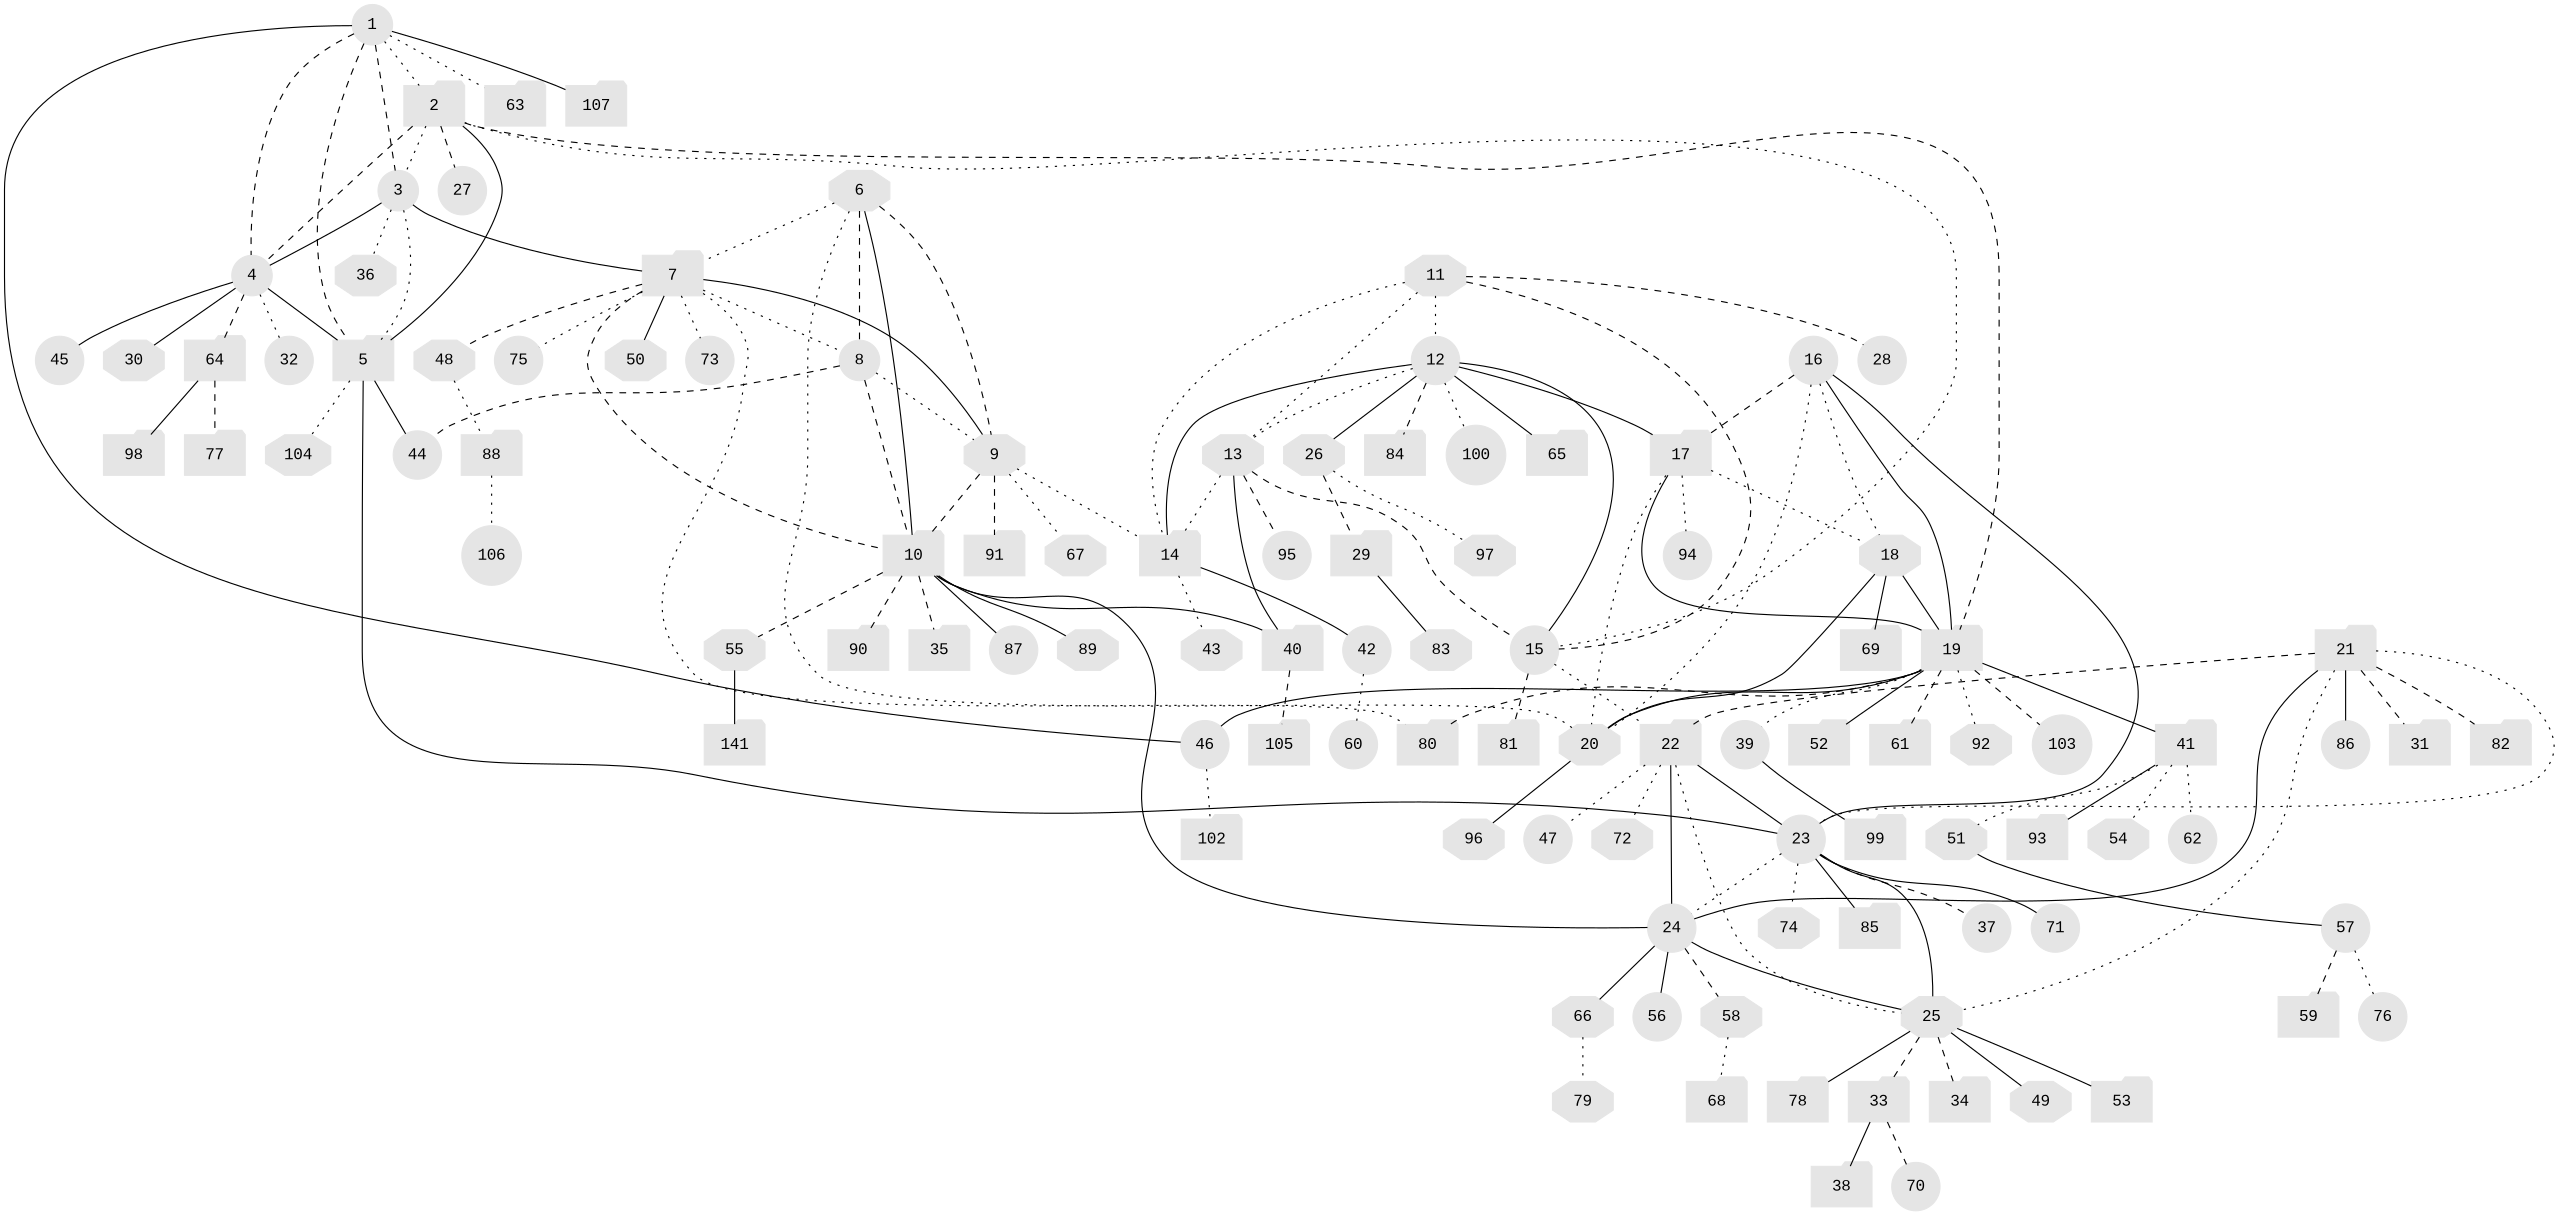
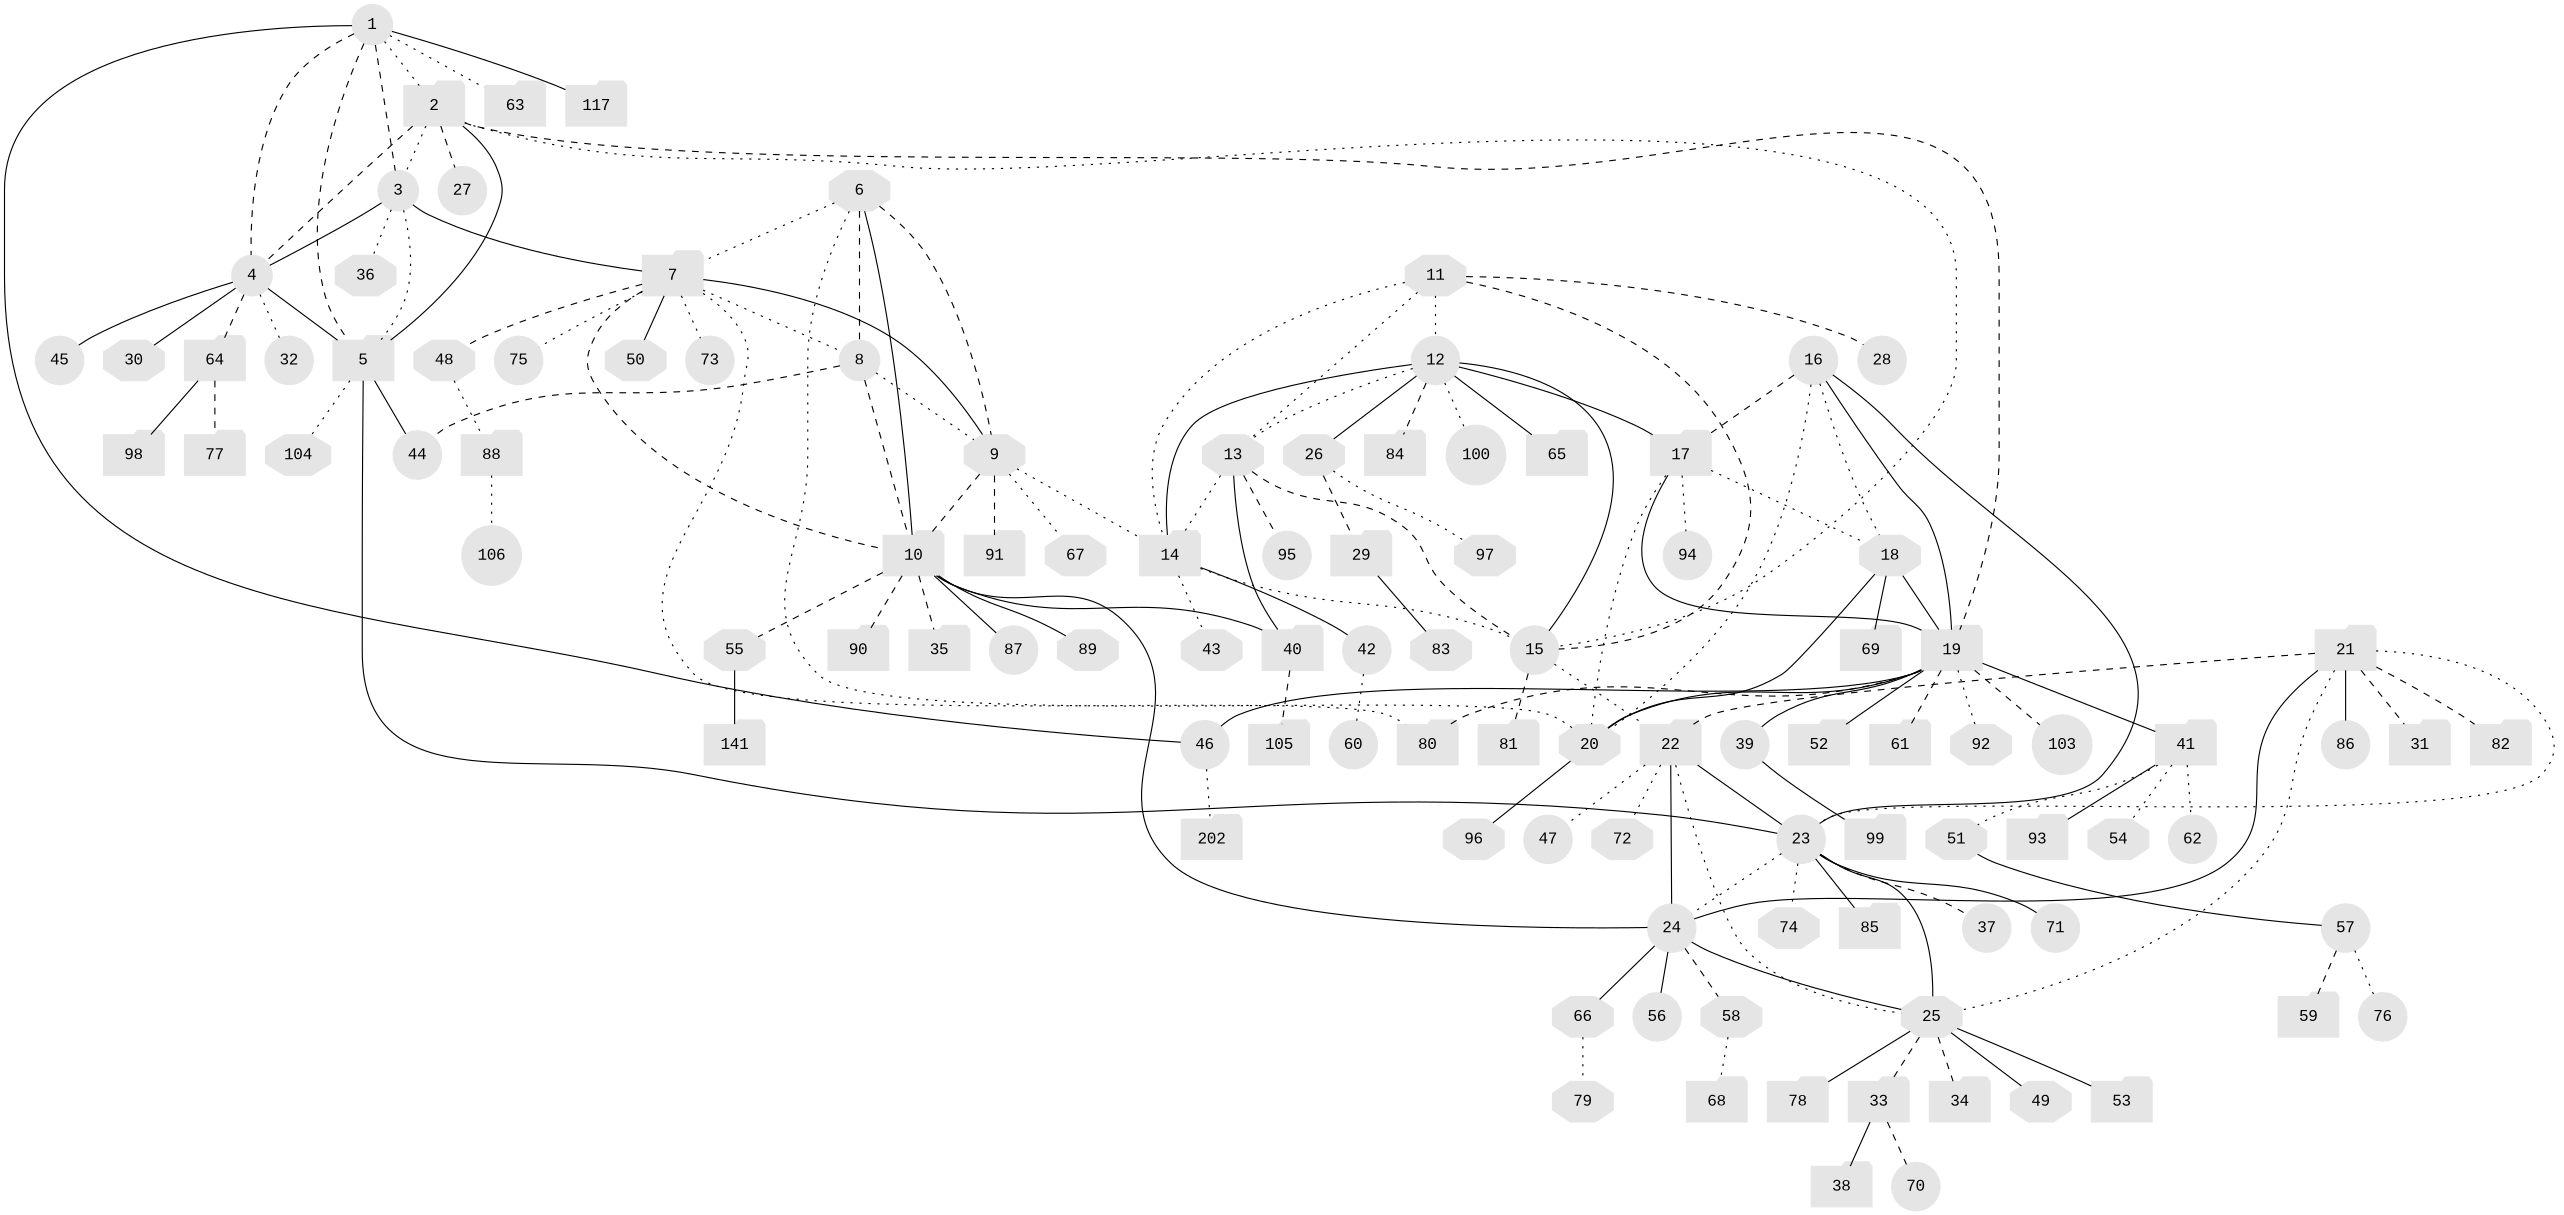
(596, 106) -> (596, 106)
none -> (1357, 603)
(1839, 693) -> (1839, 693)
(1212, 839) -> (1212, 839)
